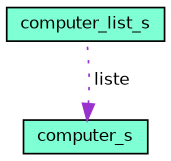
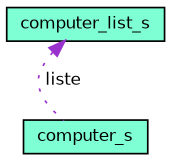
(89, 72) -> (40, 89)
